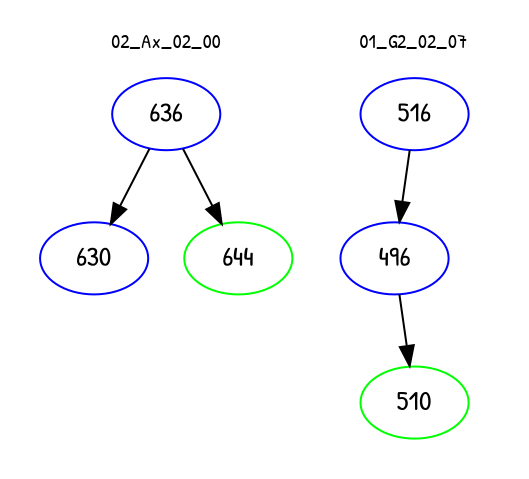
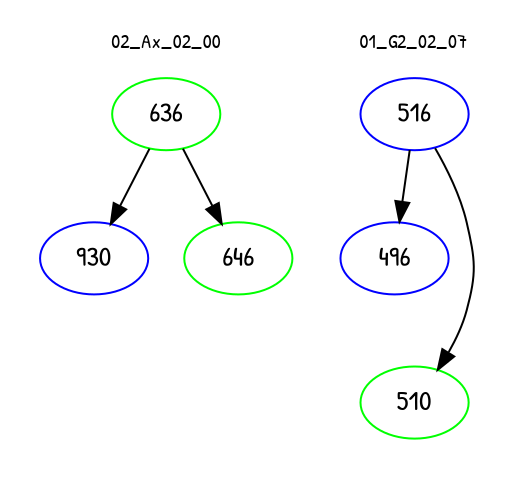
(166, 114) -> (166, 114)
(94, 258) -> (94, 258)
(238, 258) -> (238, 258)
(403, 320) -> (472, 249)
